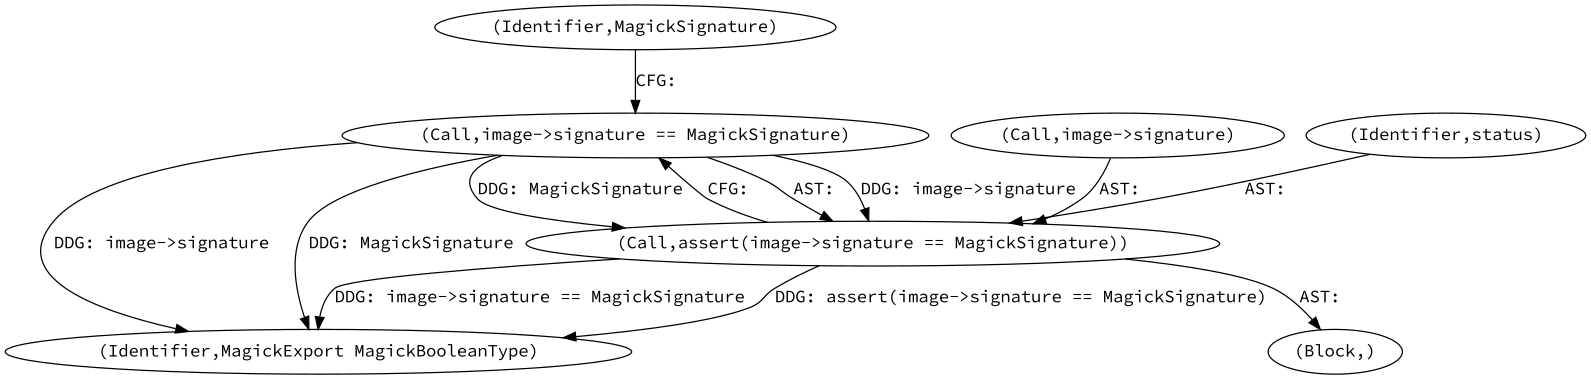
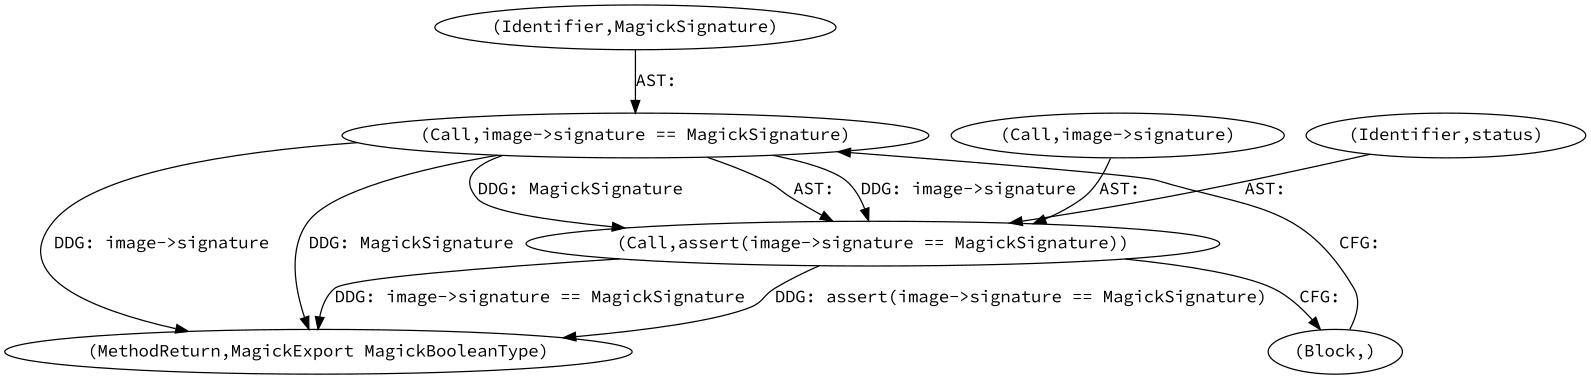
(662, 81) -> (662, 81)
(714, 202) -> (1141, 178)
(1325, 298) -> (1325, 298)
(318, 352) -> (318, 352)
